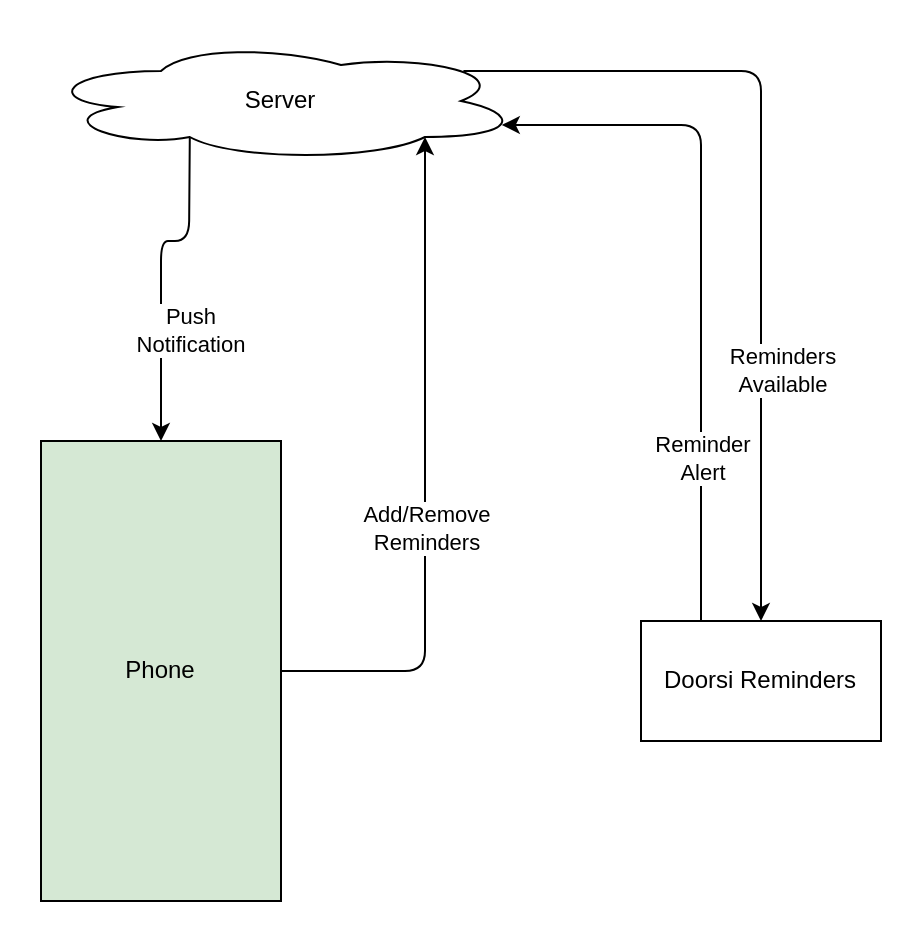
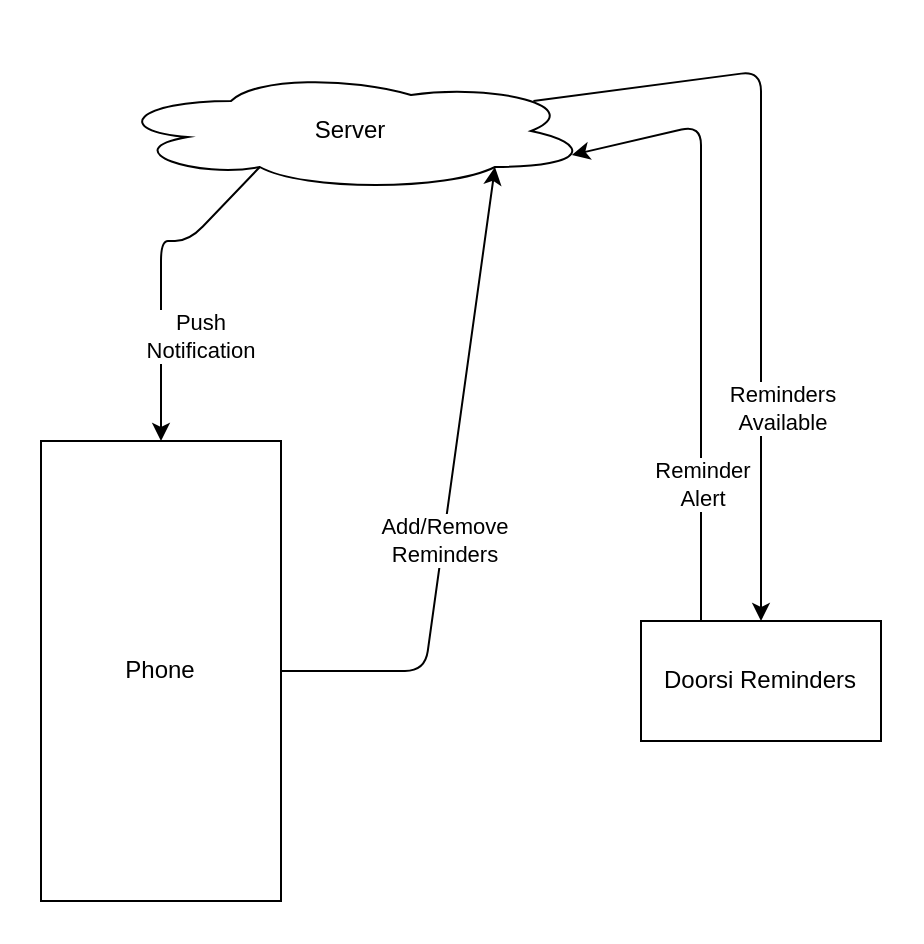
(281, 101) -> (351, 131)
(161, 671) -> (161, 671)
